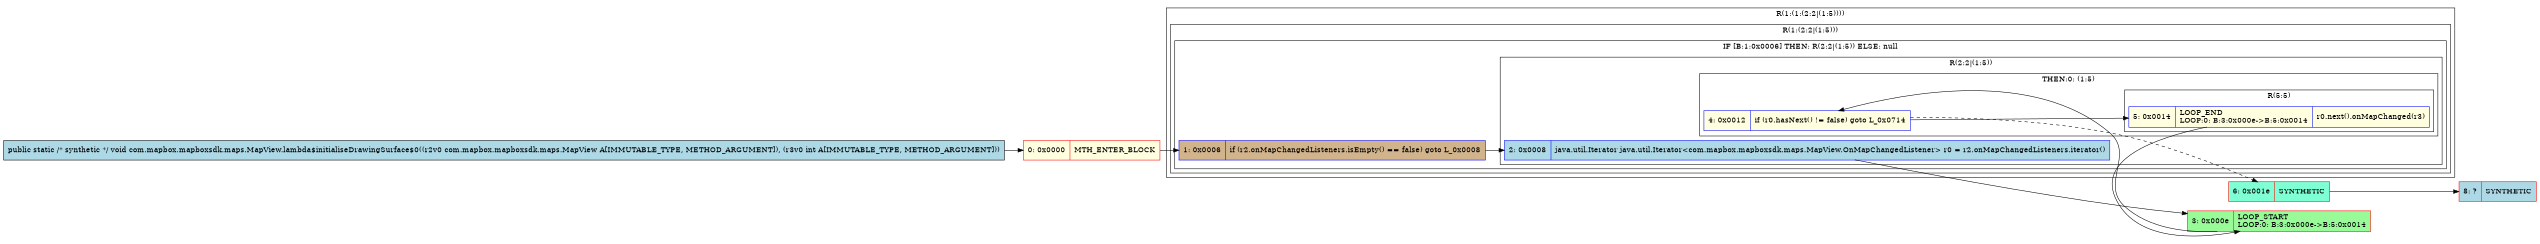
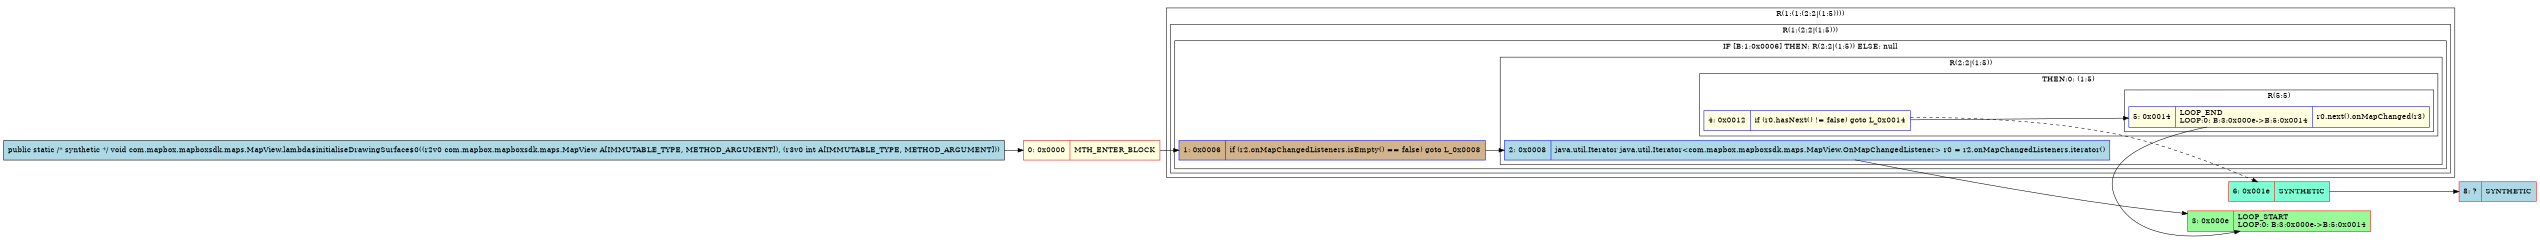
(2067, 108) -> none
(1830, 120) -> (1830, 120)
